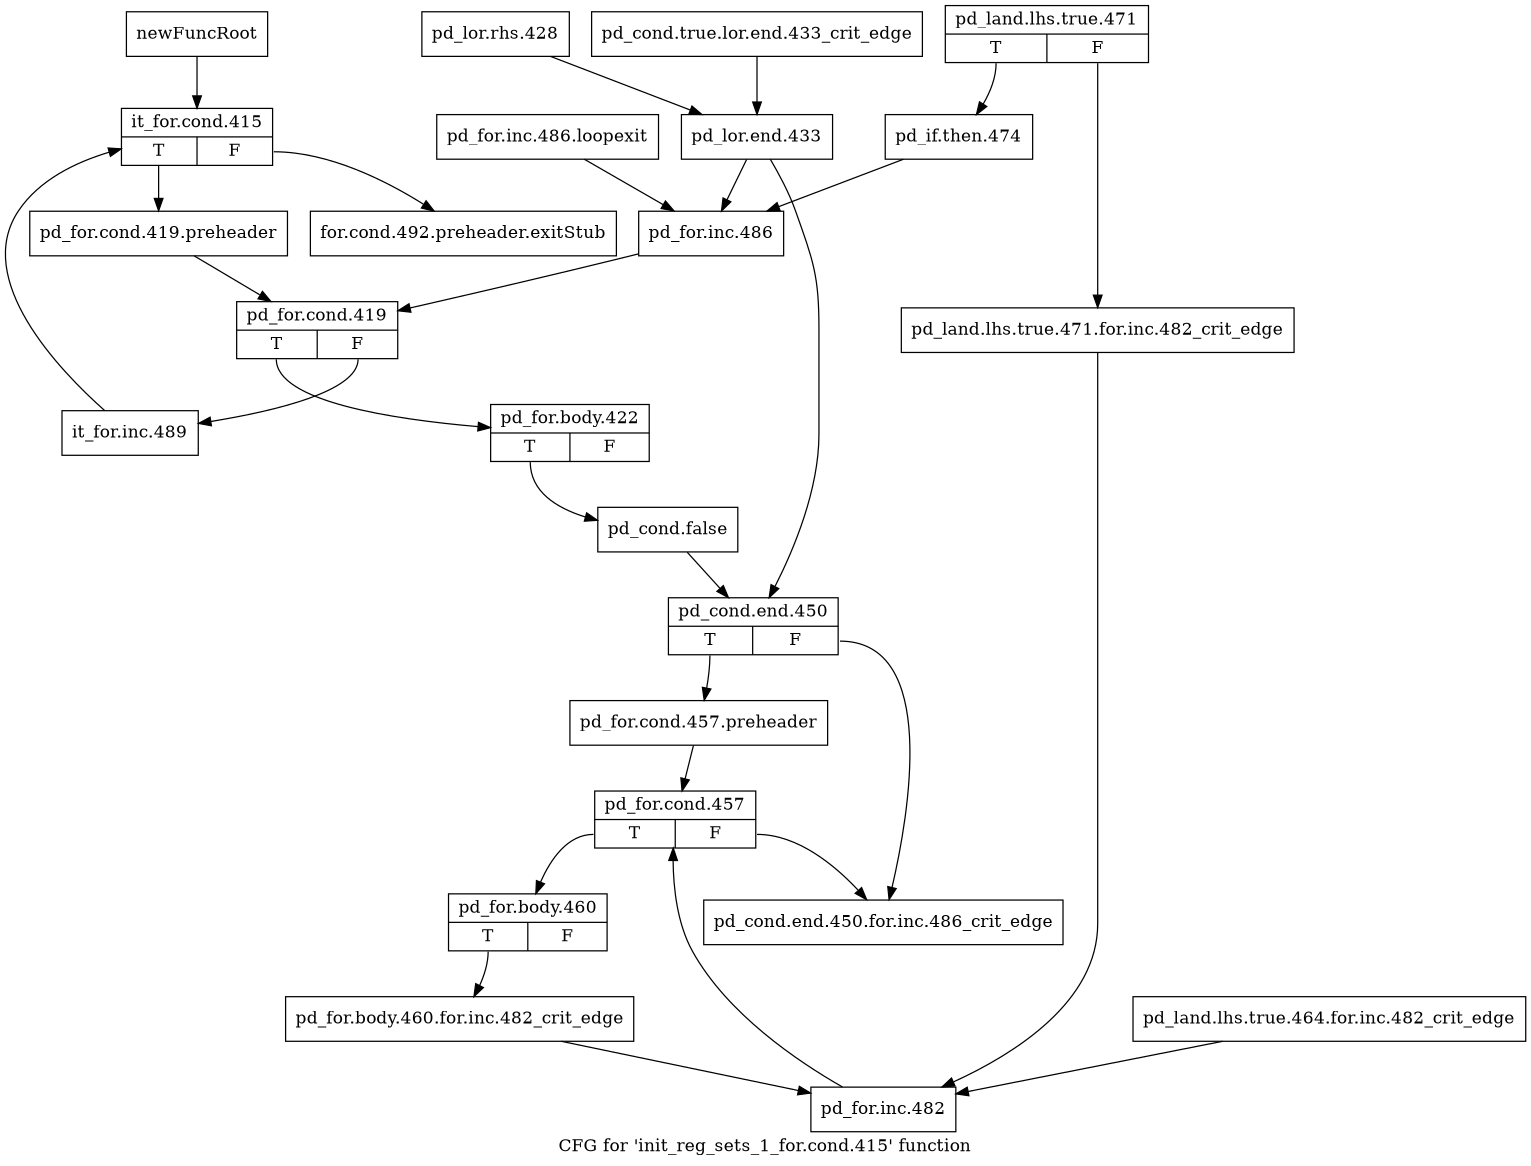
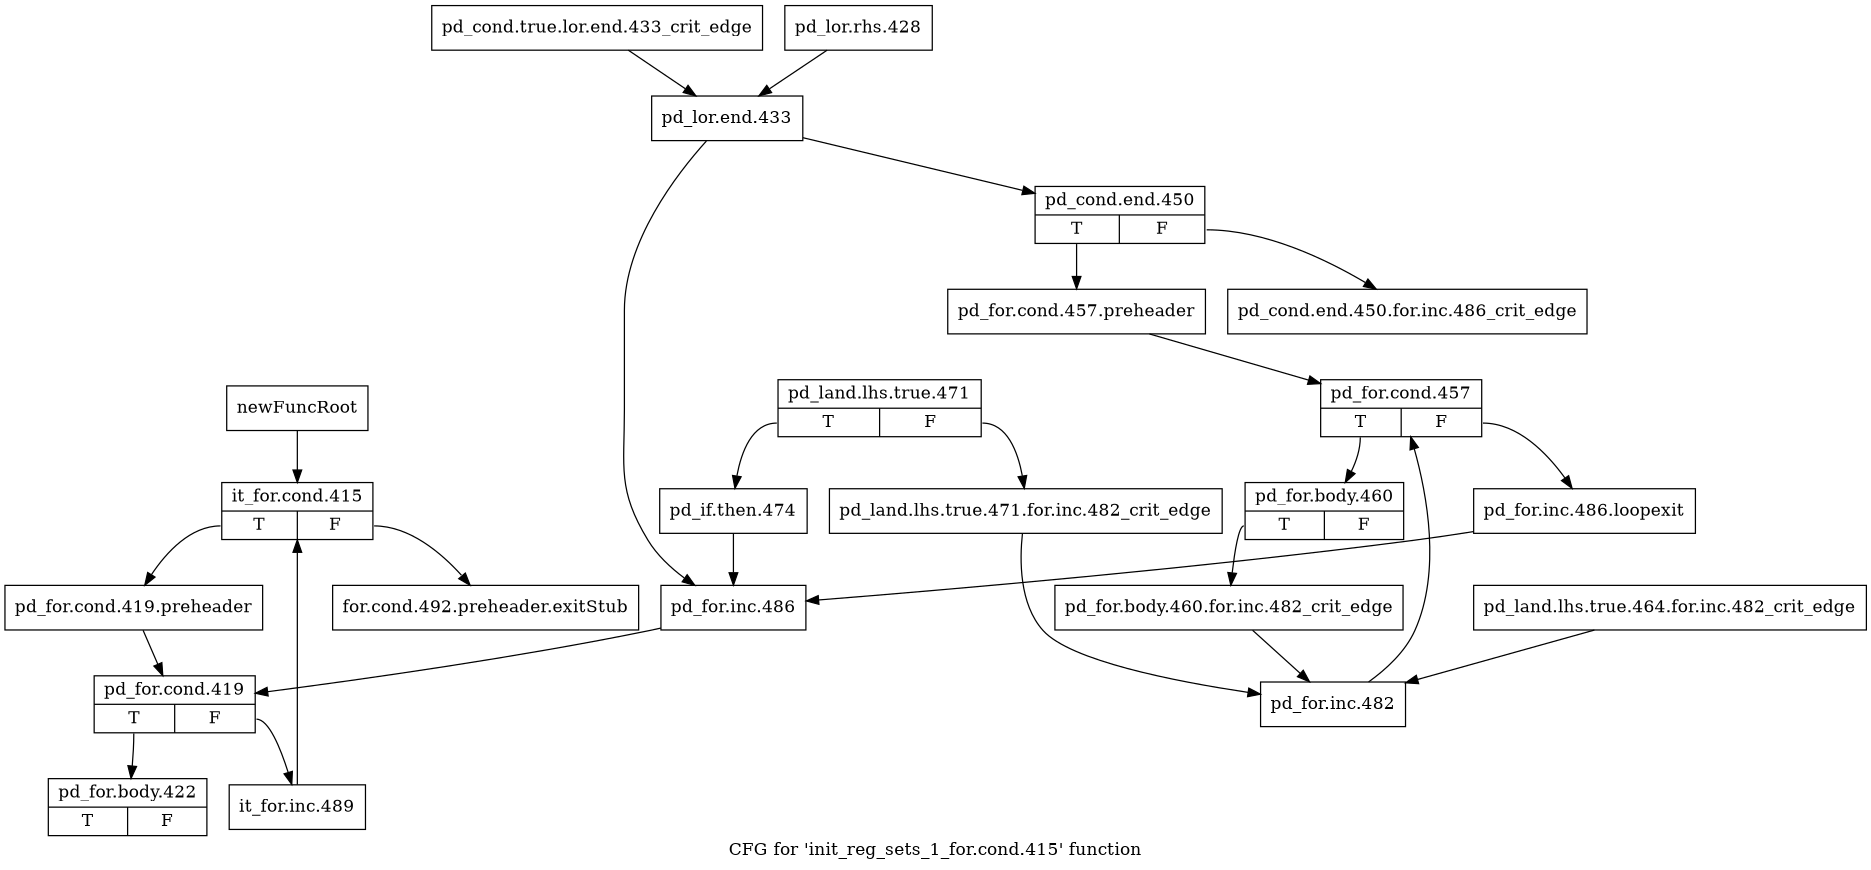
(668, 530) -> none
(813, 852) -> (1530, 441)
